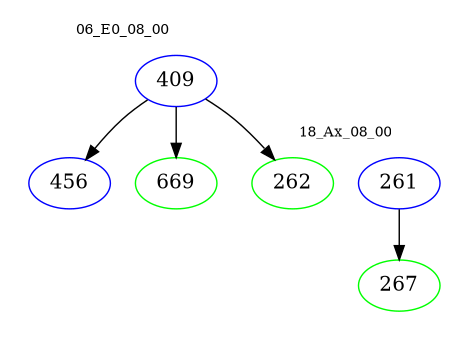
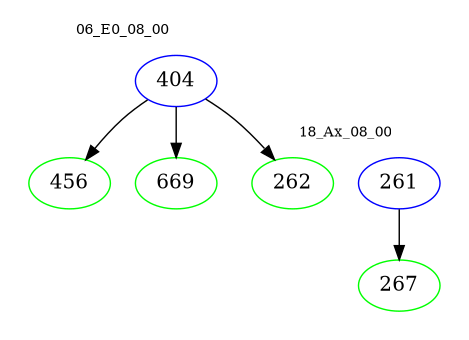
(176, 81) -> (176, 81)
(70, 183) -> (70, 183)
